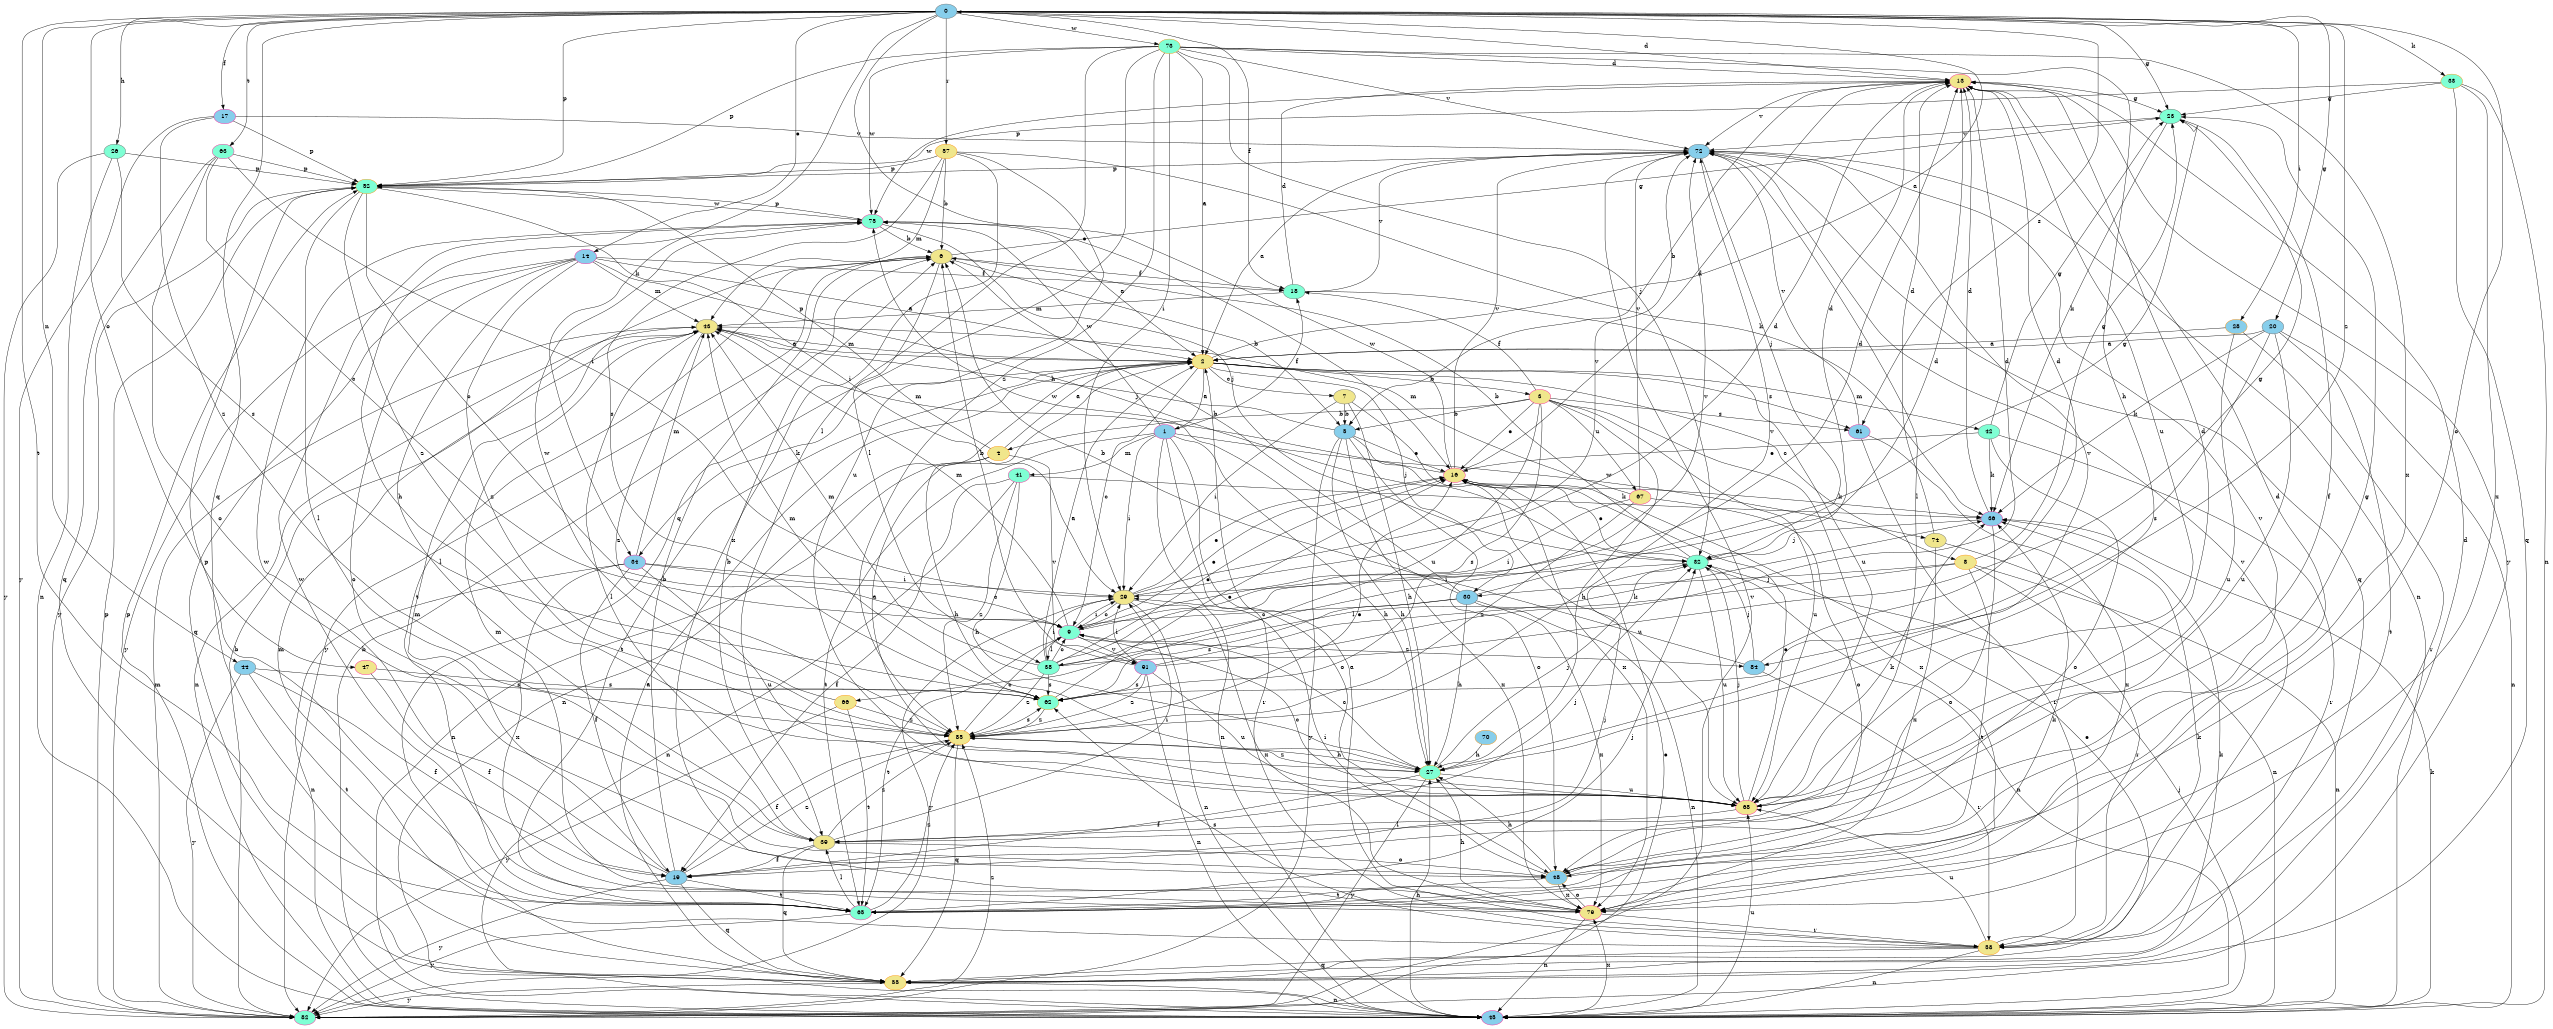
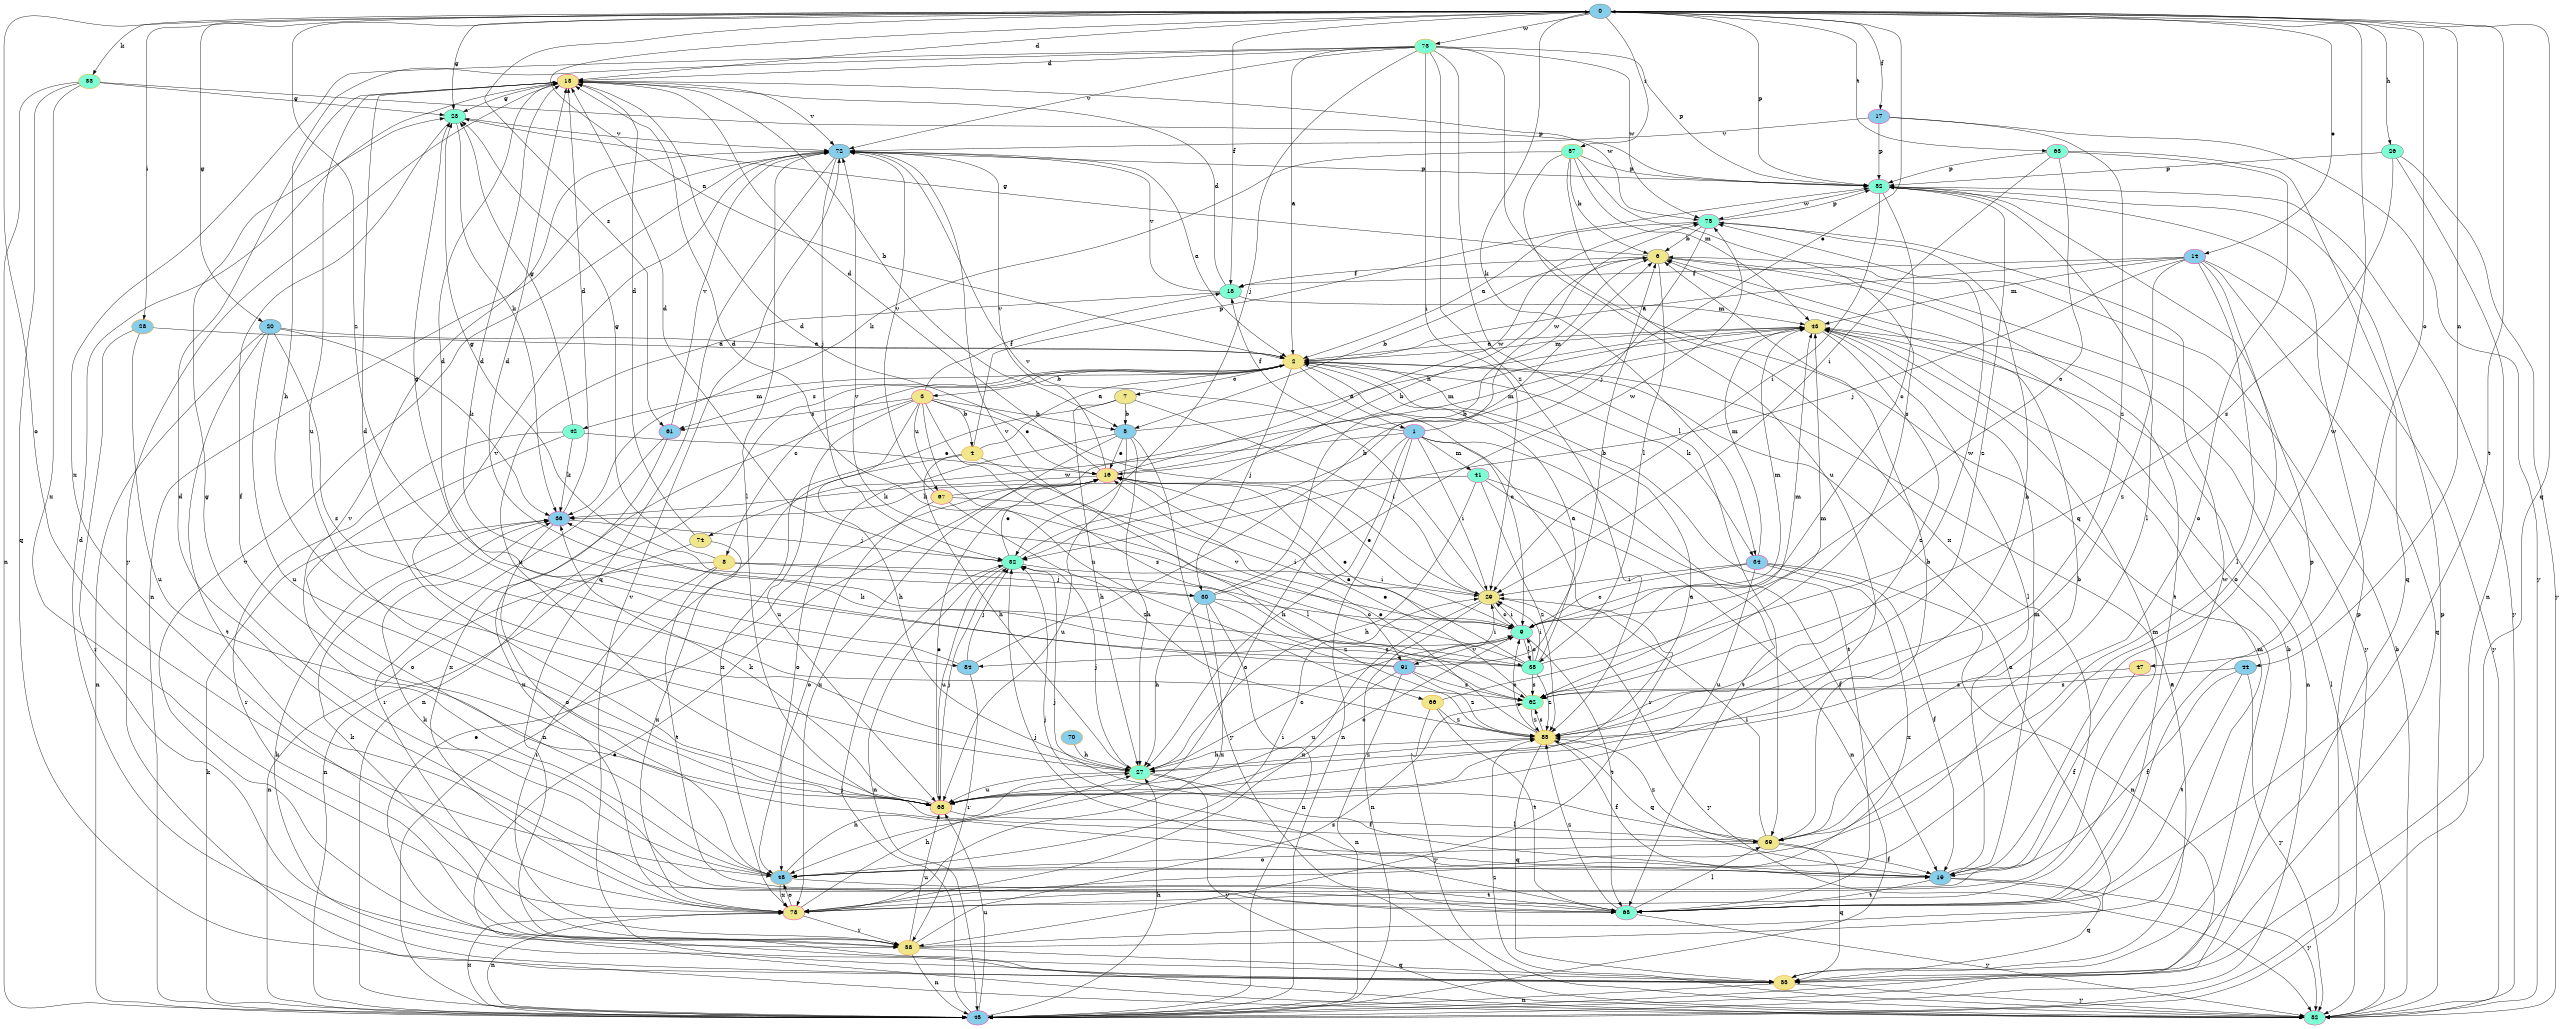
(946, 151) -> (1572, 151)
(367, 186) -> (1879, 186)
(279, 415) -> (2362, 165)
(157, 685) -> (2331, 685)
(807, 808) -> (1652, 808)
(1591, 913) -> (794, 913)
